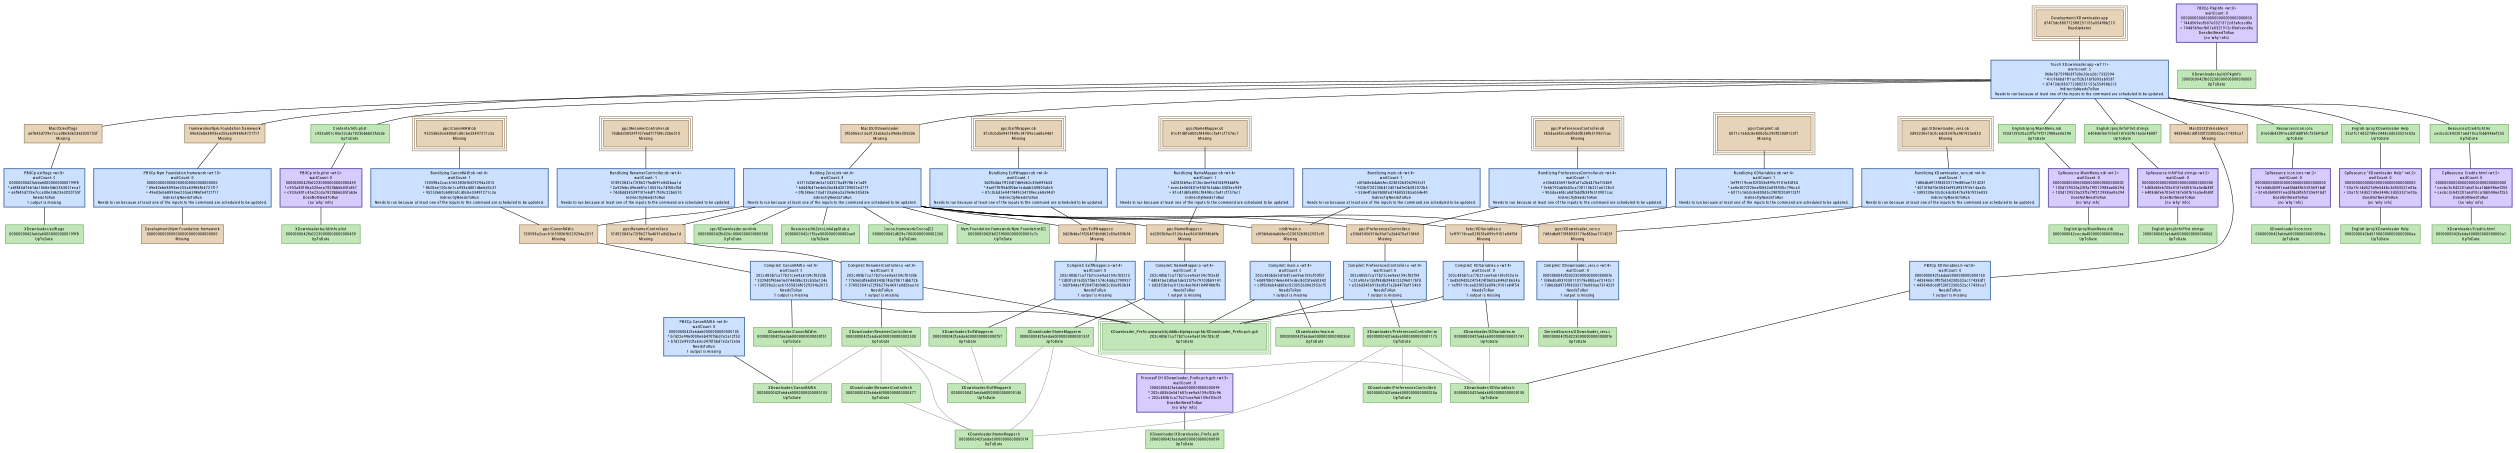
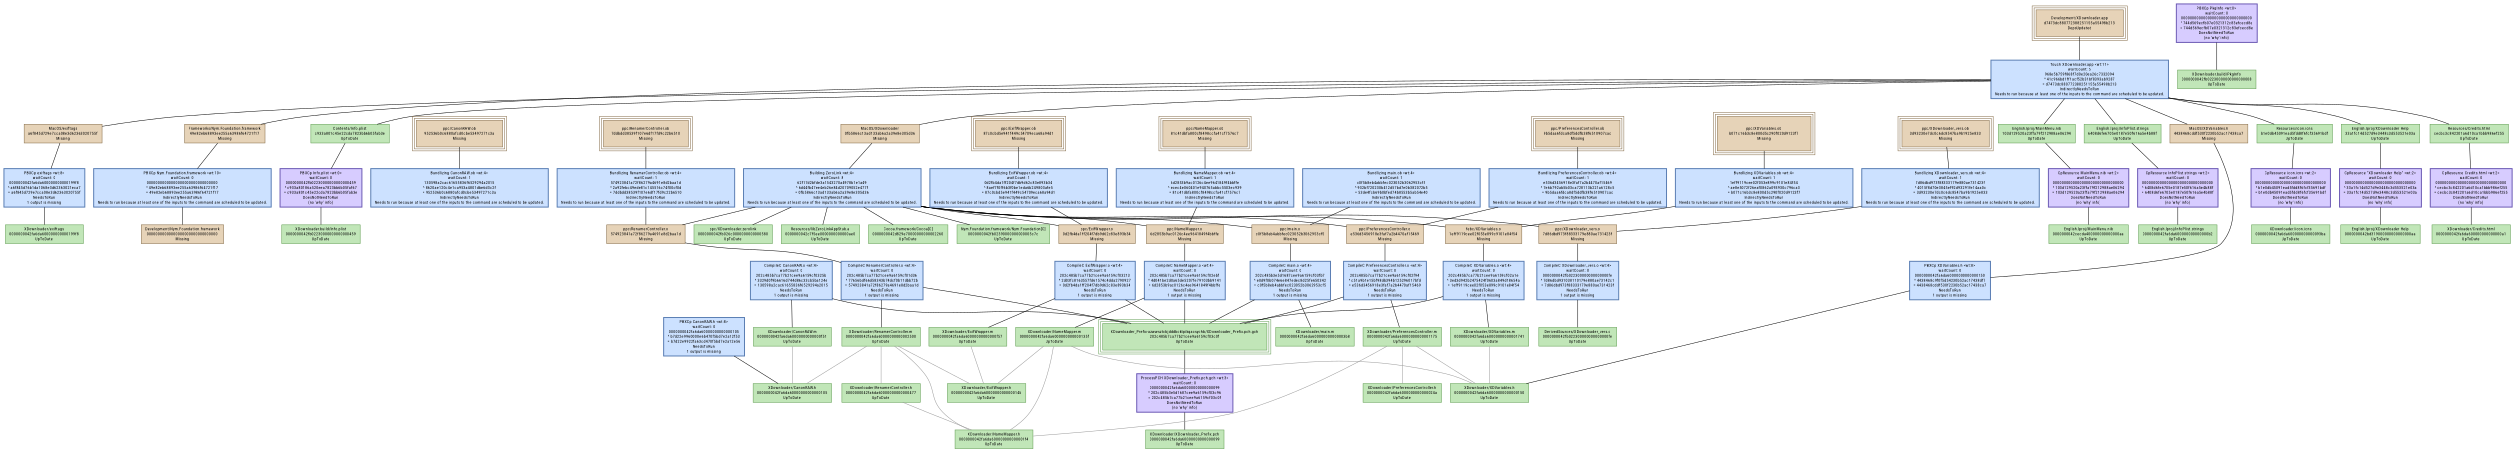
(1764, 134) -> (1764, 134)
(559, 234) -> none
(1290, 234) -> (1290, 234)
